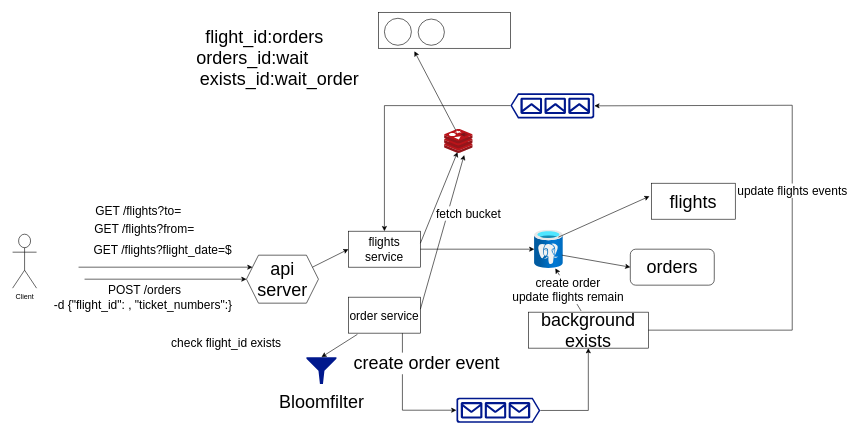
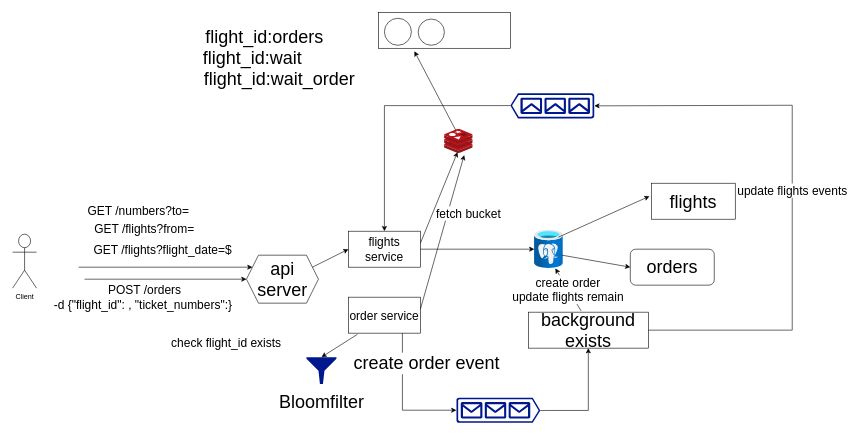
(252, 57) -> (252, 57)
(279, 78) -> (279, 78)
(138, 210) -> (138, 210)
